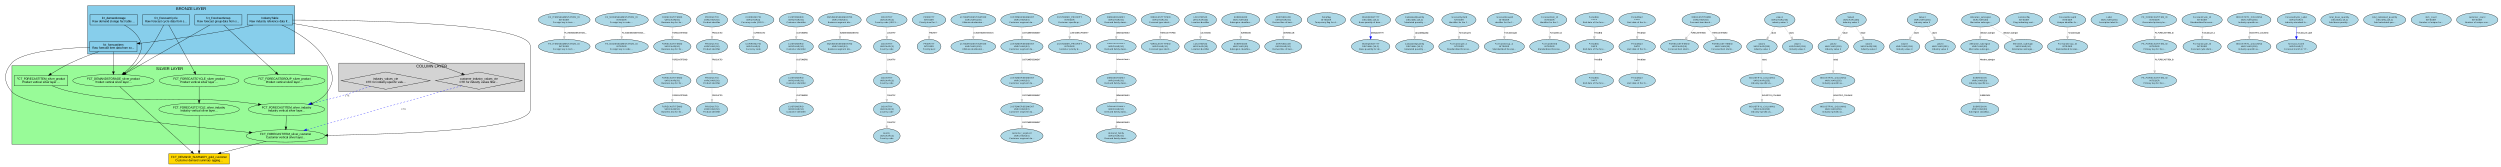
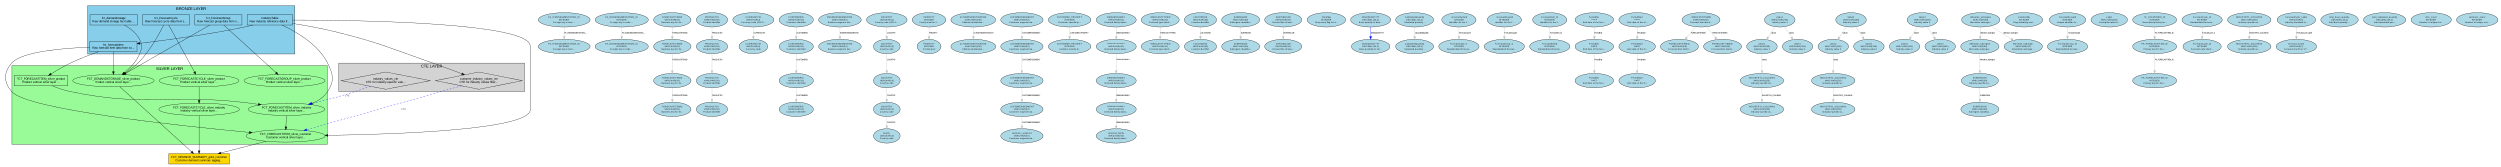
(2155, 20) -> (2155, 20)
(2296, 32) -> (2296, 32)
(432, 66) -> (432, 66)
